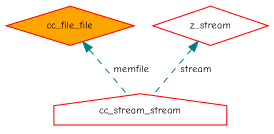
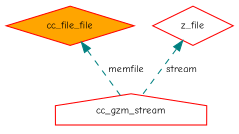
(211, 26) -> (193, 26)
(140, 111) -> (131, 111)
